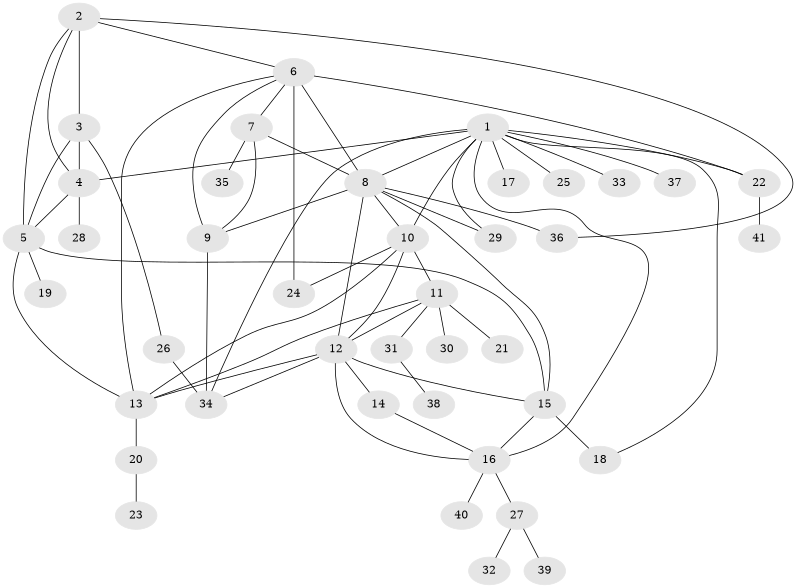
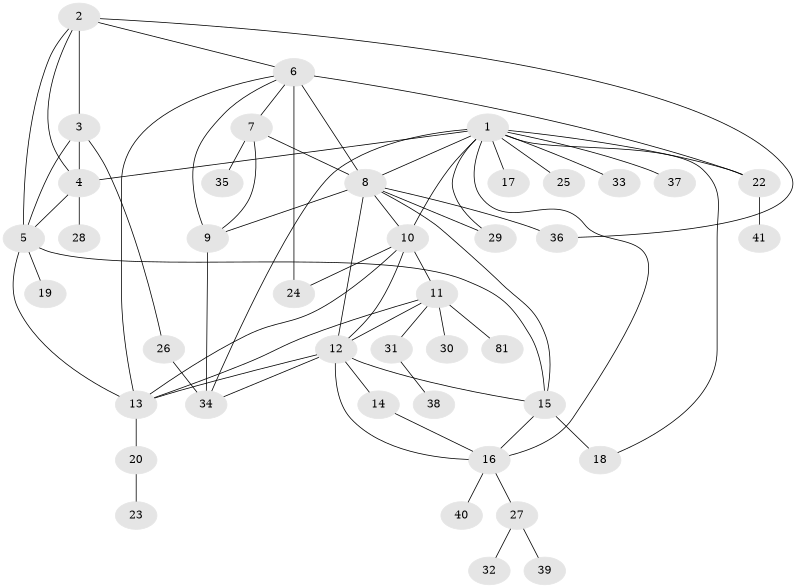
(502, 349) -> (502, 349)
